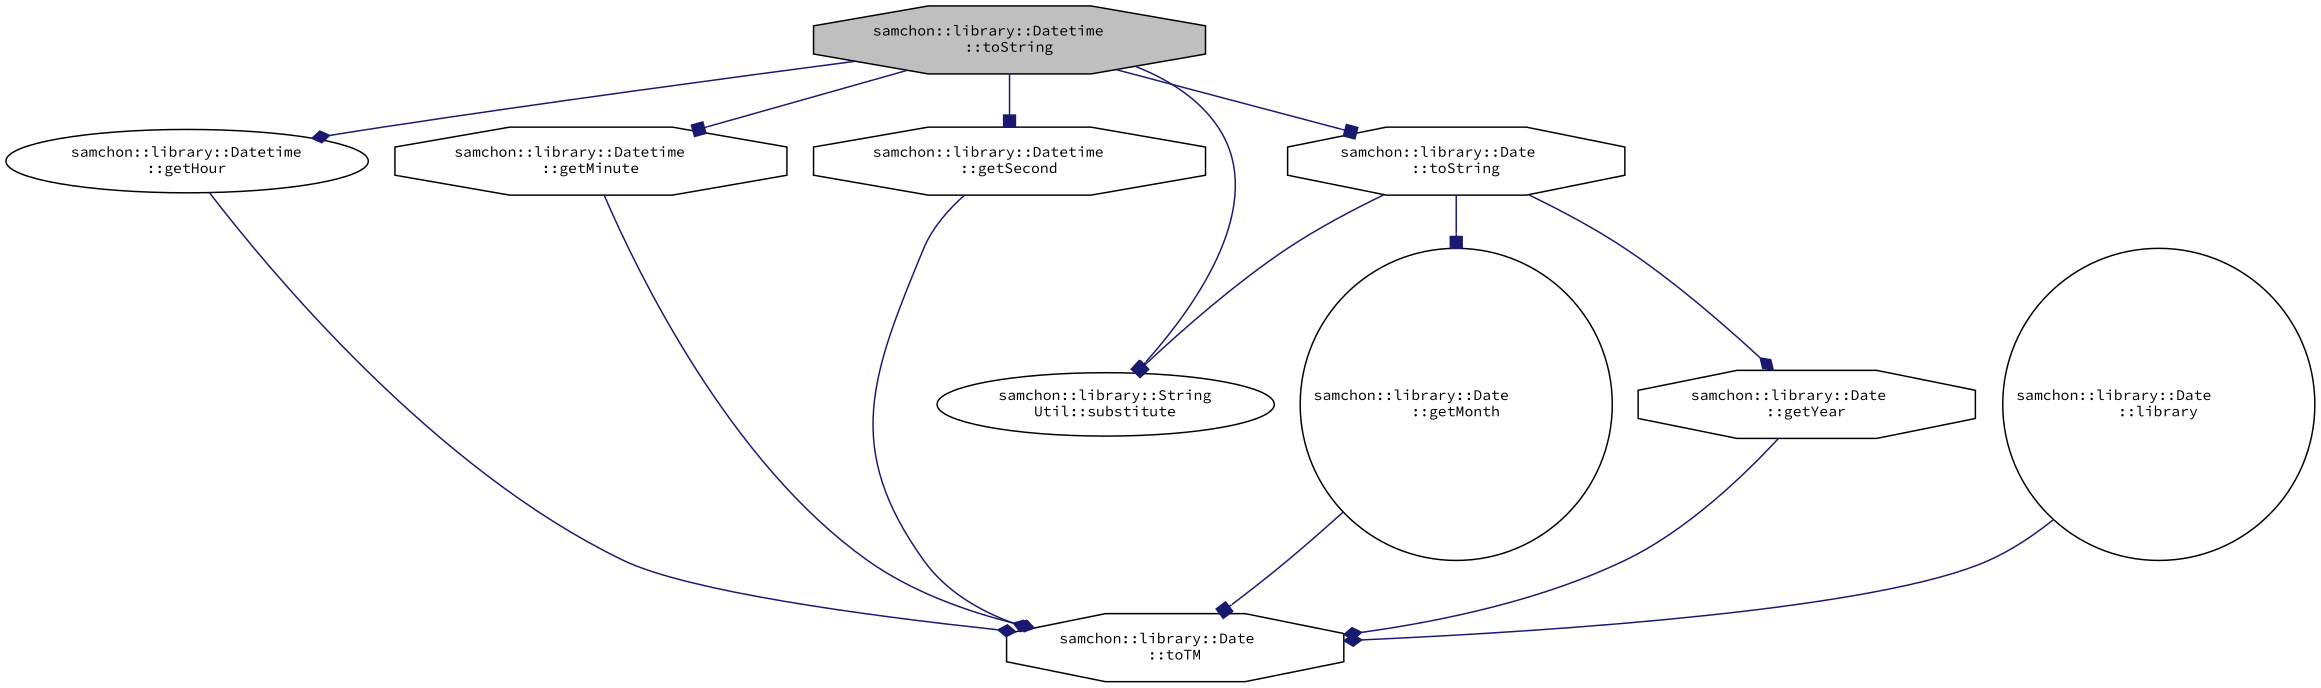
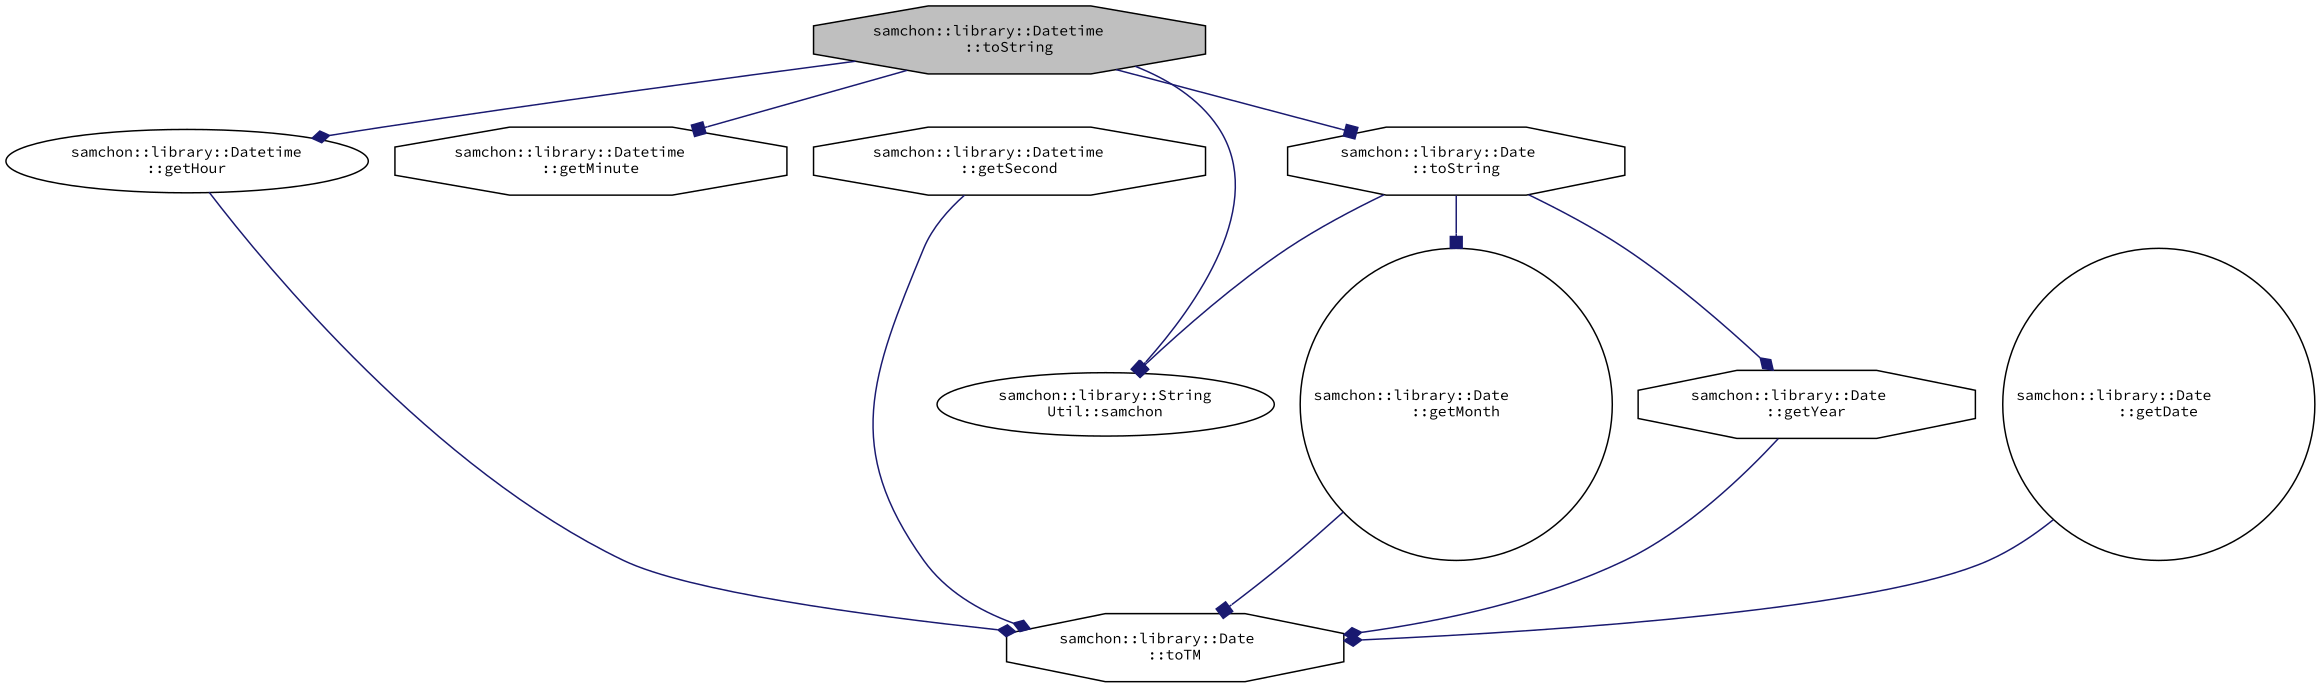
(1010, 93) -> none
(1106, 404) -> (1106, 404)
(2159, 404) -> (2159, 404)
(762, 459) -> none
